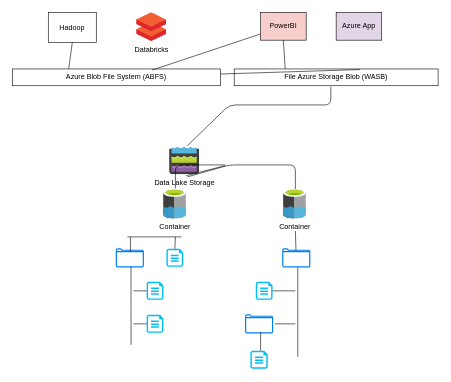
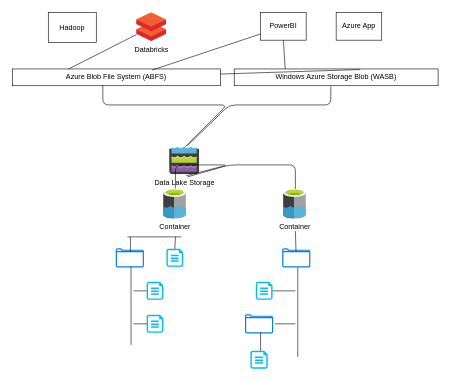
(284, 26) -> (284, 26)
(359, 26) -> (359, 26)
(71, 56) -> (103, 52)
(336, 77) -> (336, 77)
none -> (155, 105)
